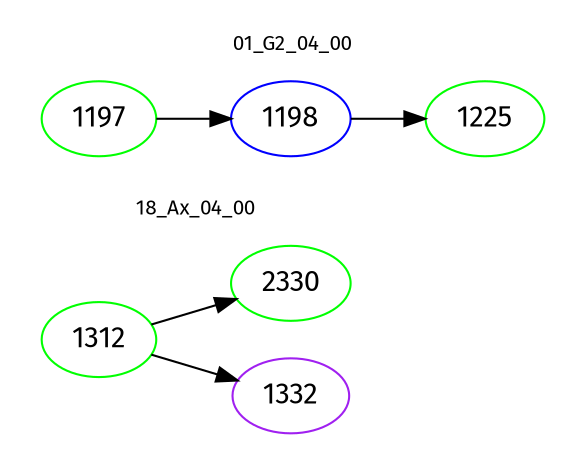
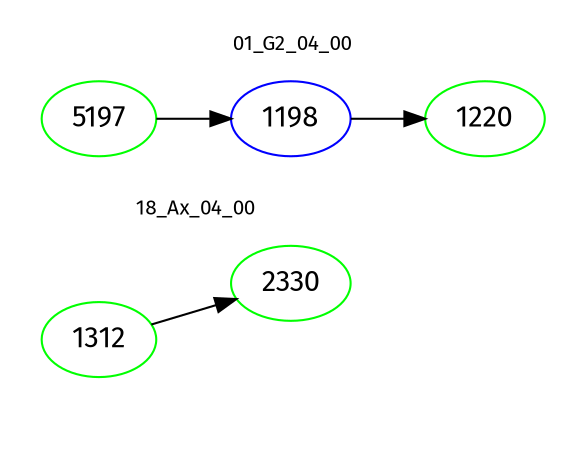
(99, 119) -> (99, 119)
(485, 119) -> (485, 119)
(291, 396) -> none
